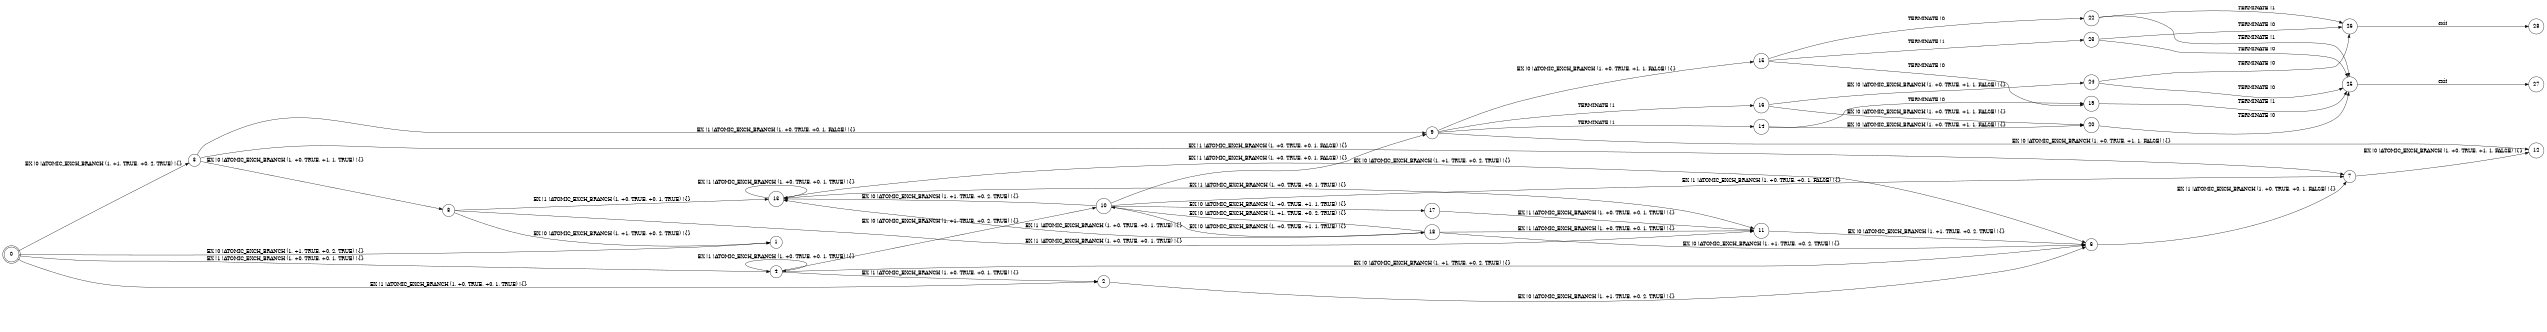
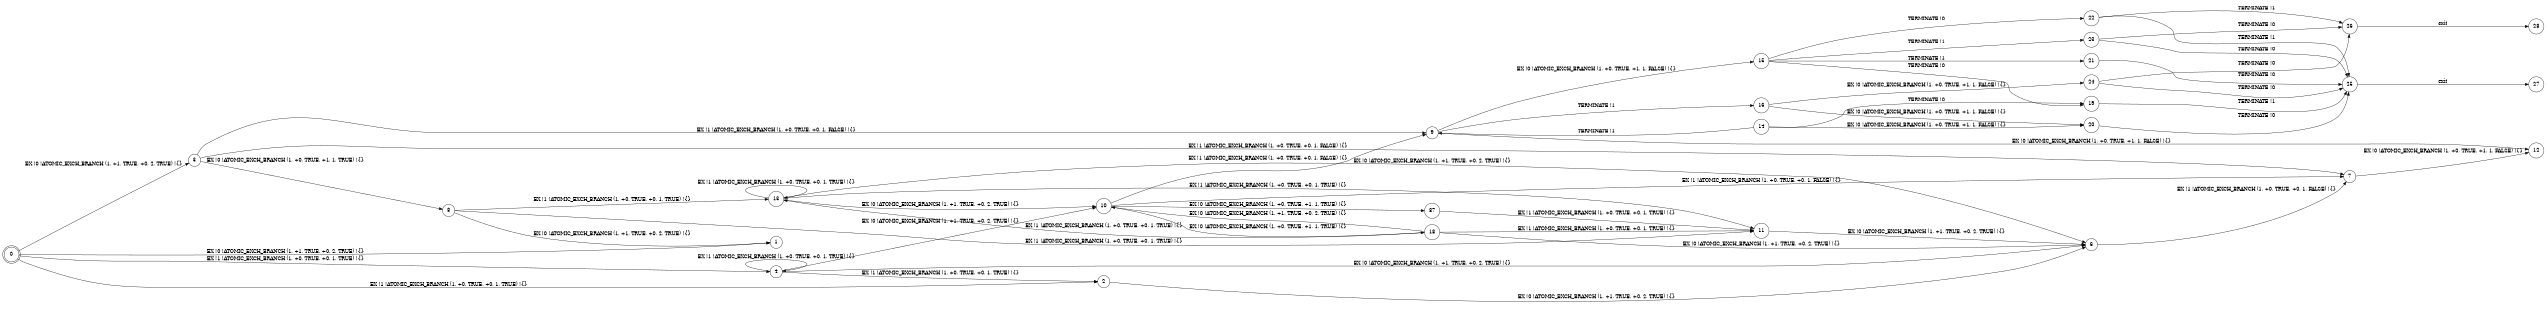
none -> (2091, 61)
(1594, 126) -> (1598, 136)
(942, 201) -> (938, 209)
(1432, 211) -> (1432, 211)
